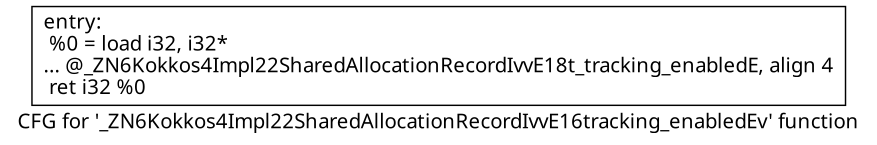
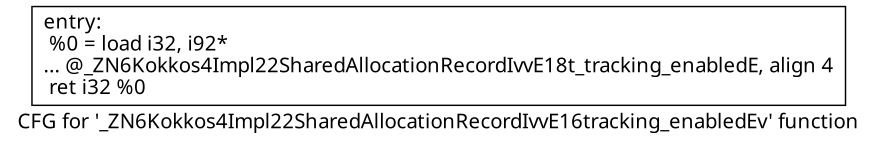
(136, 44) -> (136, 44)
